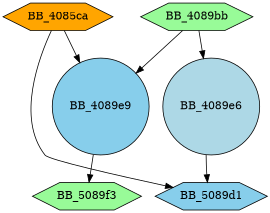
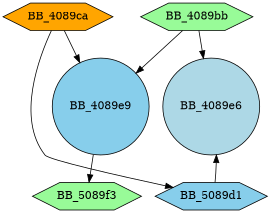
(58, 17) -> (58, 17)
(206, 165) -> (216, 173)
